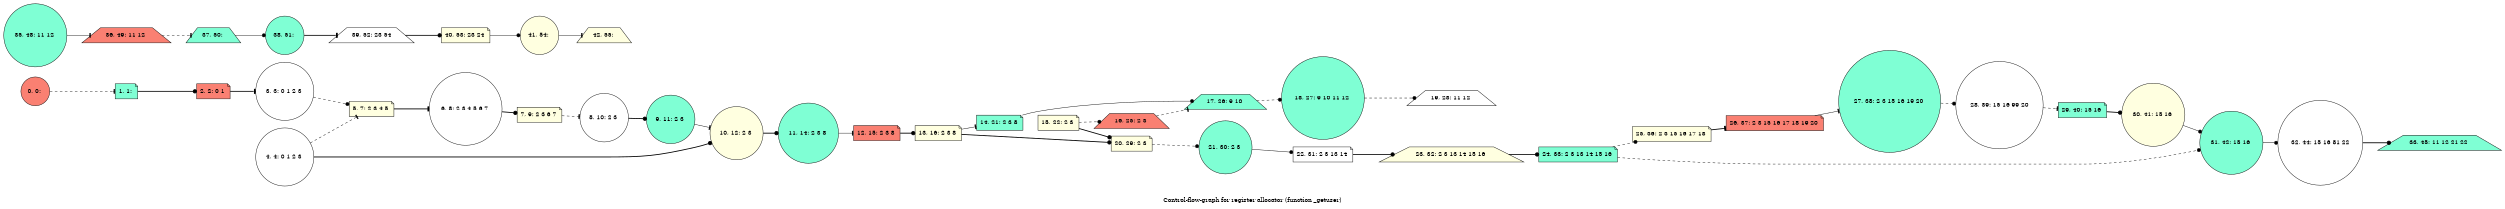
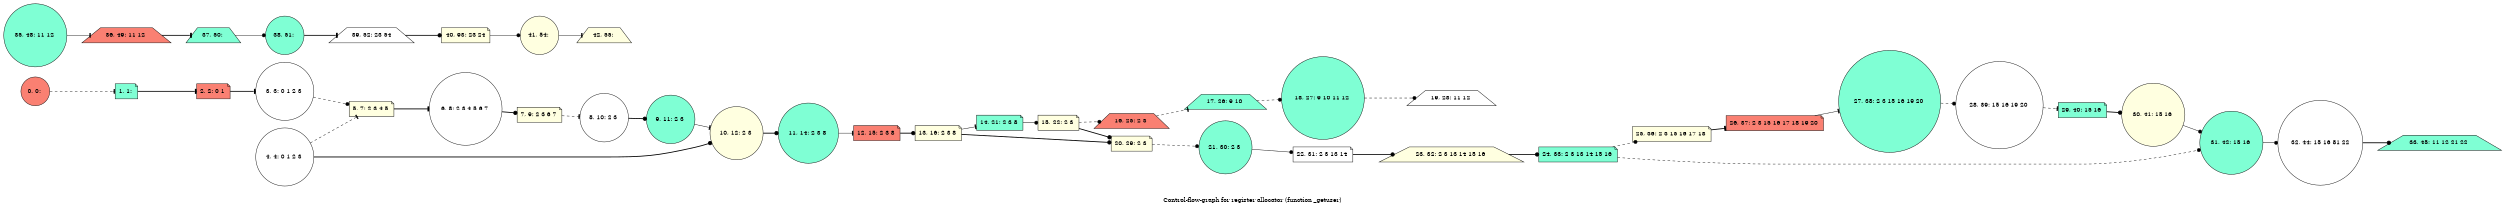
(176, 35) -> (176, 35)
(466, 35) -> (466, 35)
(166, 91) -> (166, 91)
(1106, 104) -> (1029, 123)
(1999, 105) -> (1999, 105)
